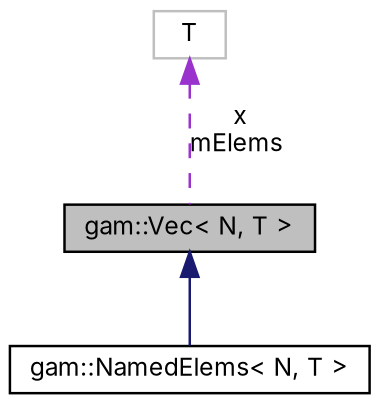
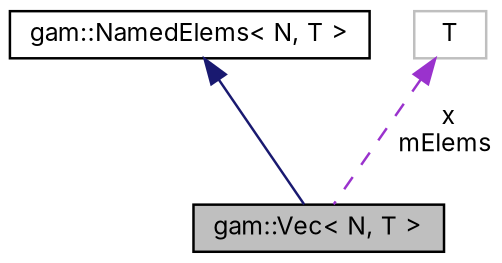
(190, 312) -> (261, 142)
